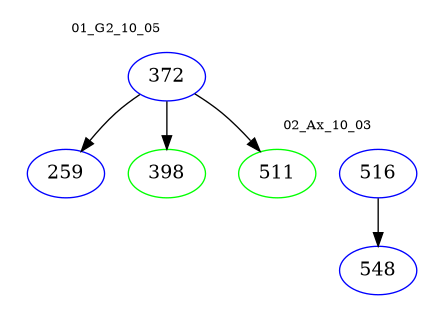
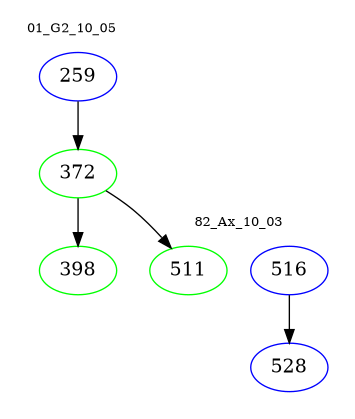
(167, 77) -> (78, 174)
(113, 116) -> (78, 119)
(328, 126) -> (239, 223)
(378, 271) -> (289, 367)
